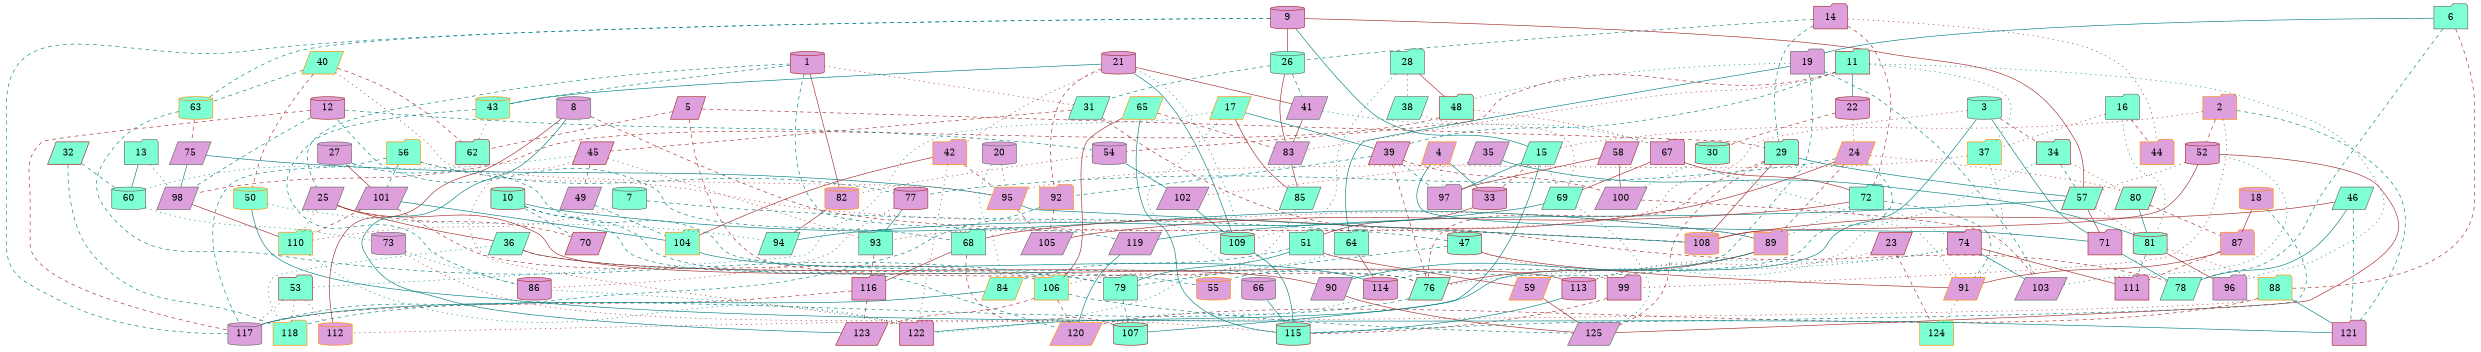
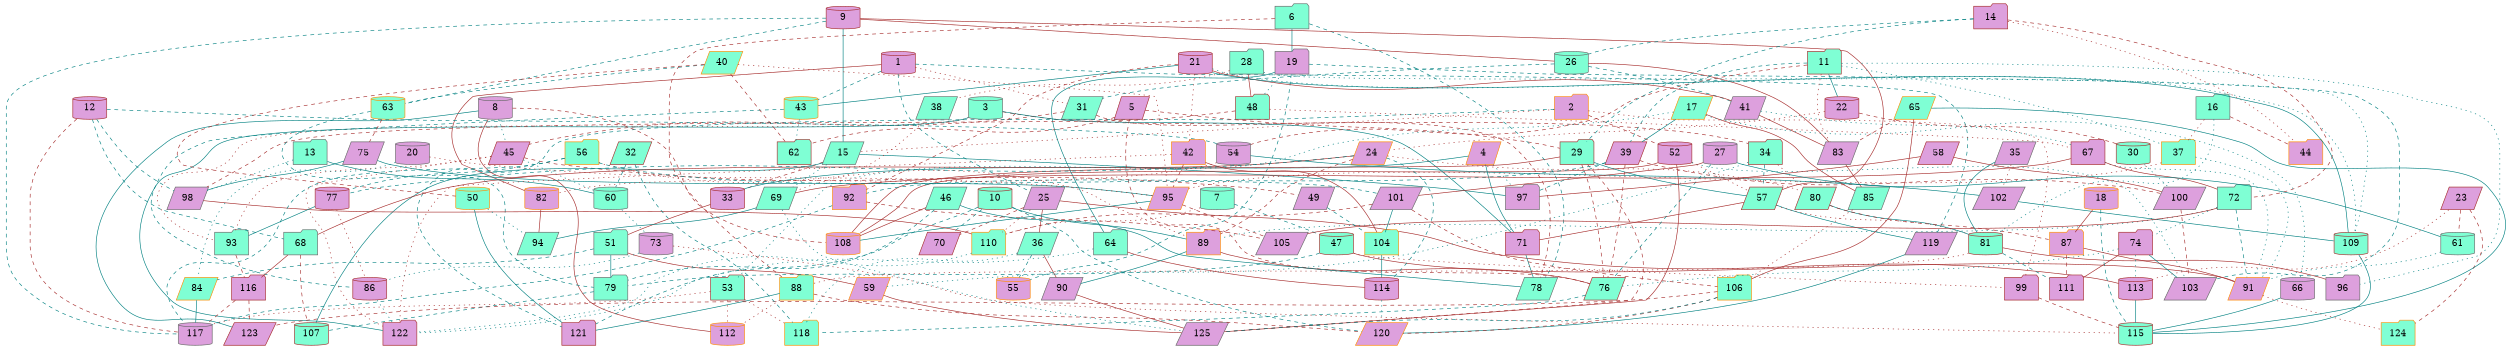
none -> (2458, 244)
